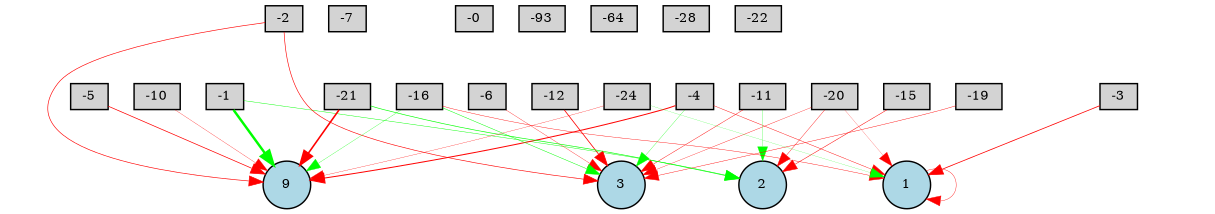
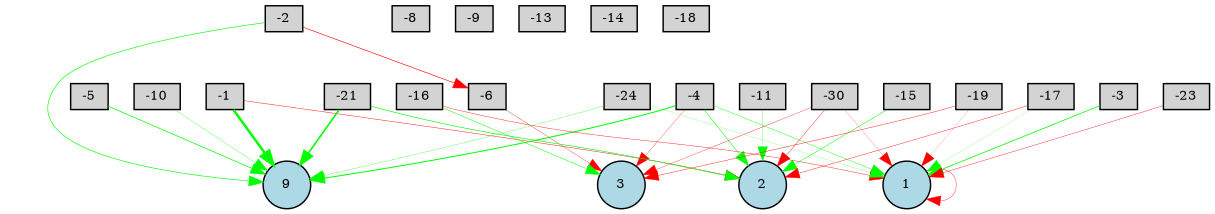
(347, 19) -> none
none -> (411, 19)
(474, 19) -> (474, 19)
(542, 19) -> (542, 19)
(614, 19) -> (614, 19)
(686, 19) -> (686, 19)
(758, 19) -> none
(555, 97) -> none
(835, 97) -> (835, 97)
none -> (1051, 97)
none -> (1186, 97)
(51, 98) -> (51, 98)
(401, 123) -> (401, 123)
(324, 132) -> (324, 132)
none -> (722, 132)
(665, 133) -> (665, 133)
(215, 136) -> (215, 136)
(789, 136) -> (789, 136)
(180, 137) -> (180, 137)
(698, 137) -> none
(841, 137) -> (841, 137)
(1021, 137) -> (1021, 137)
none -> (943, 141)
(352, 142) -> none
(464, 143) -> (464, 143)
(403, 147) -> (378, 55)
(501, 147) -> (501, 147)
